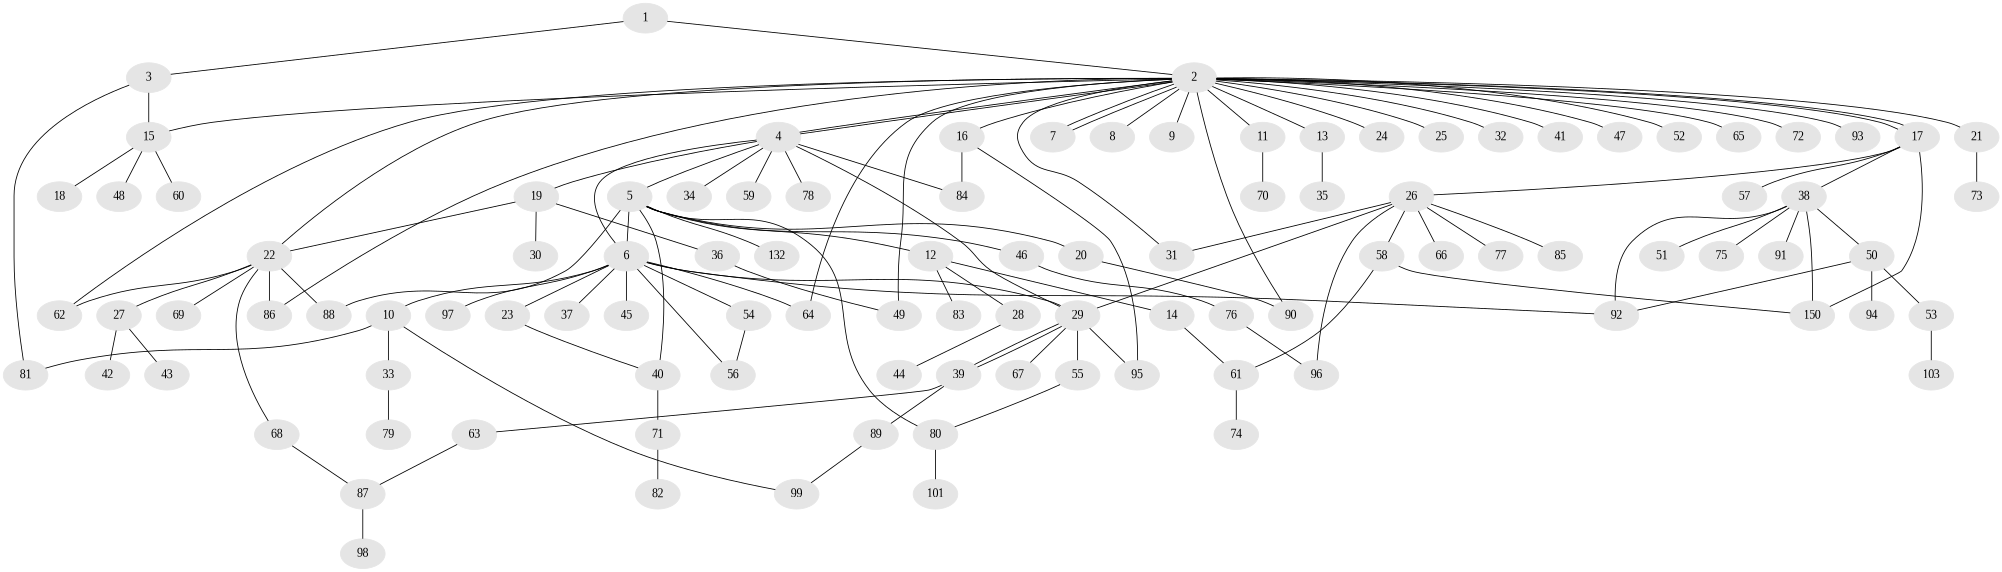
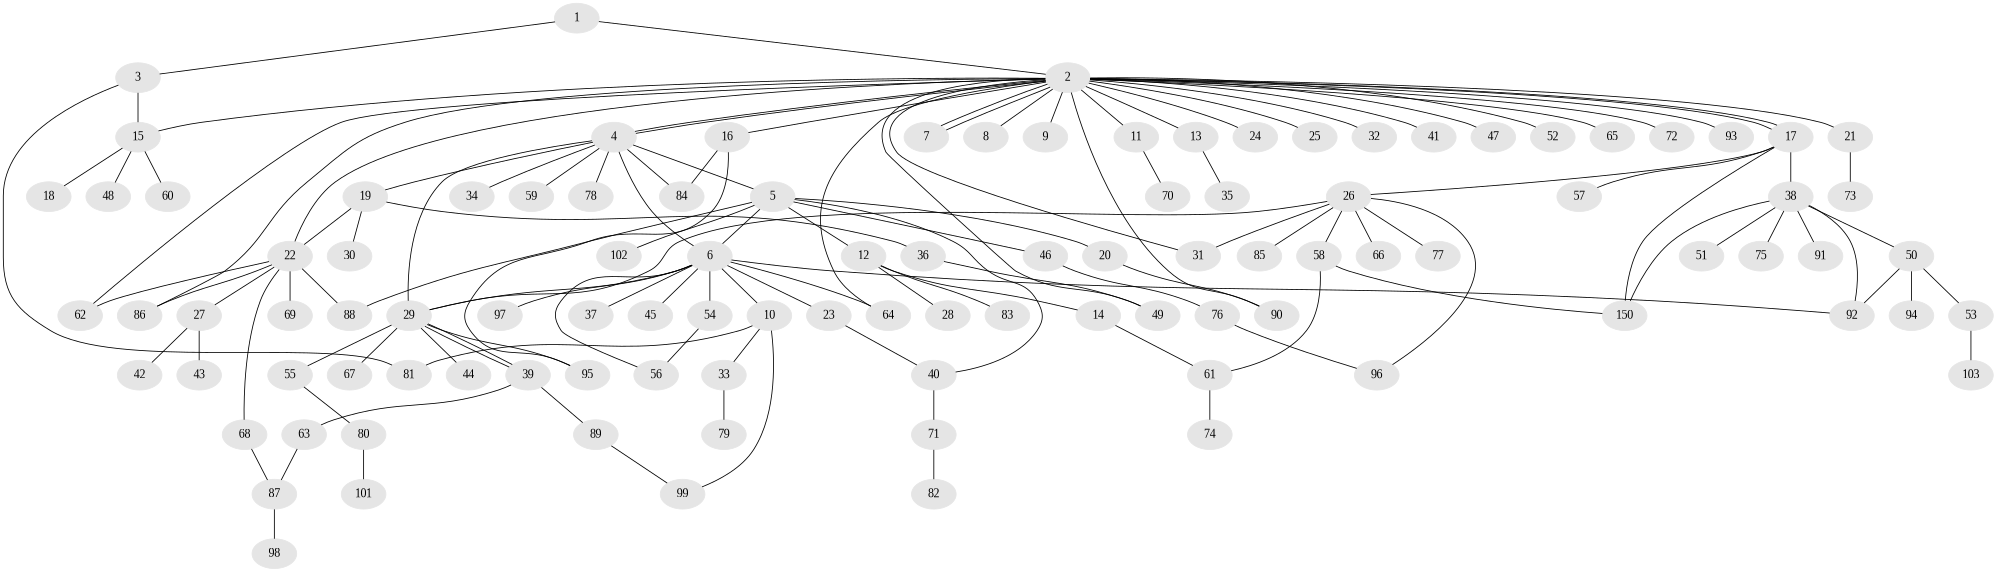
(777, 256) -> (619, 256)
(827, 263) -> none
(959, 345) -> (439, 345)
